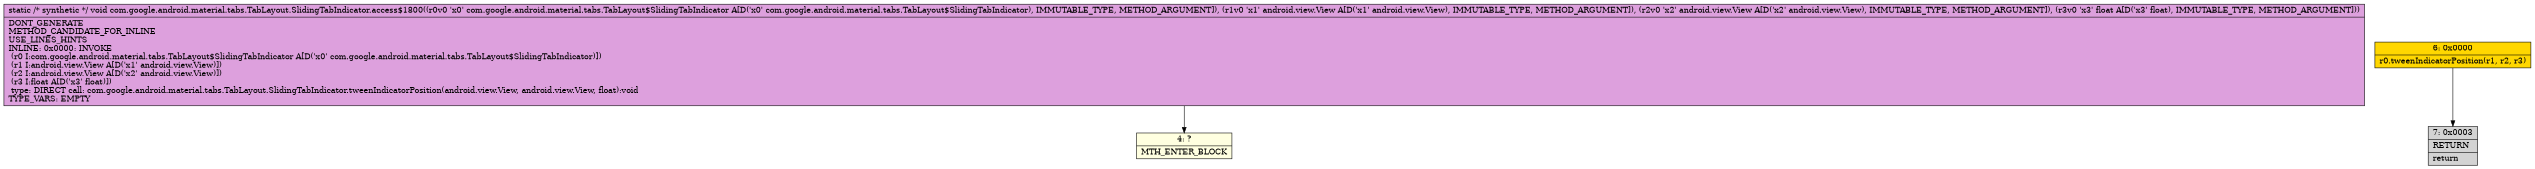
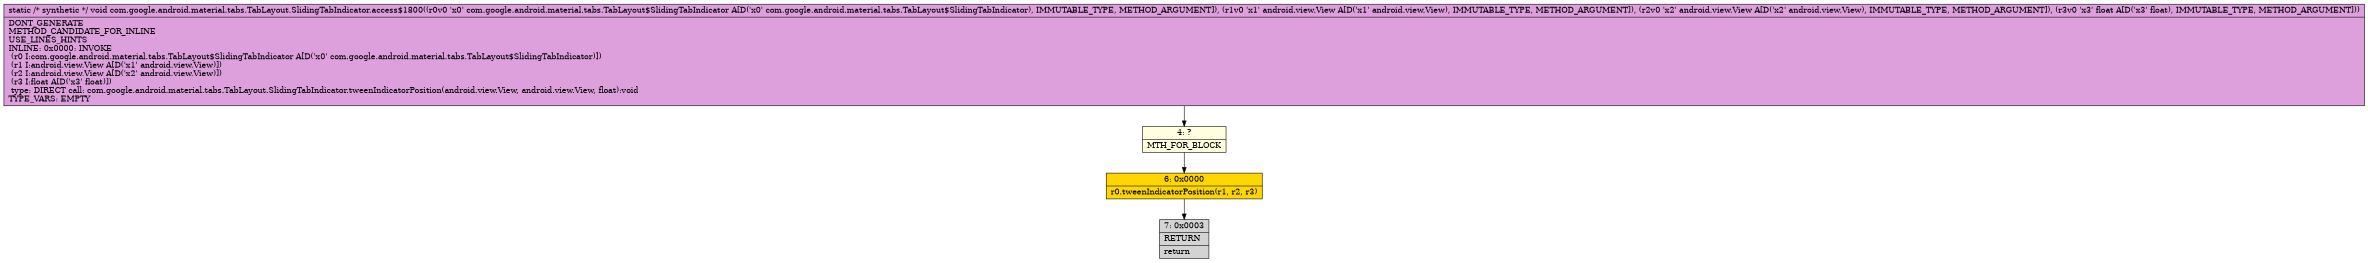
(1184, 152) -> (1184, 146)
none -> (1184, 160)
